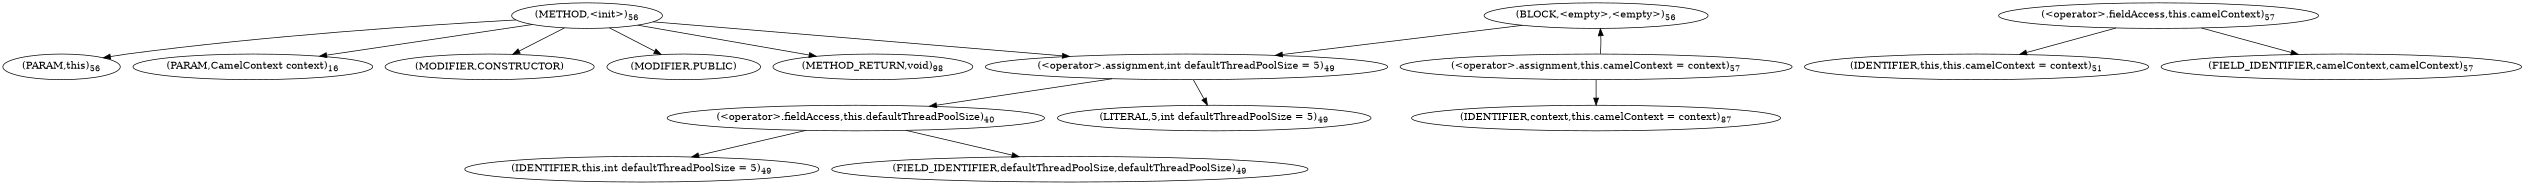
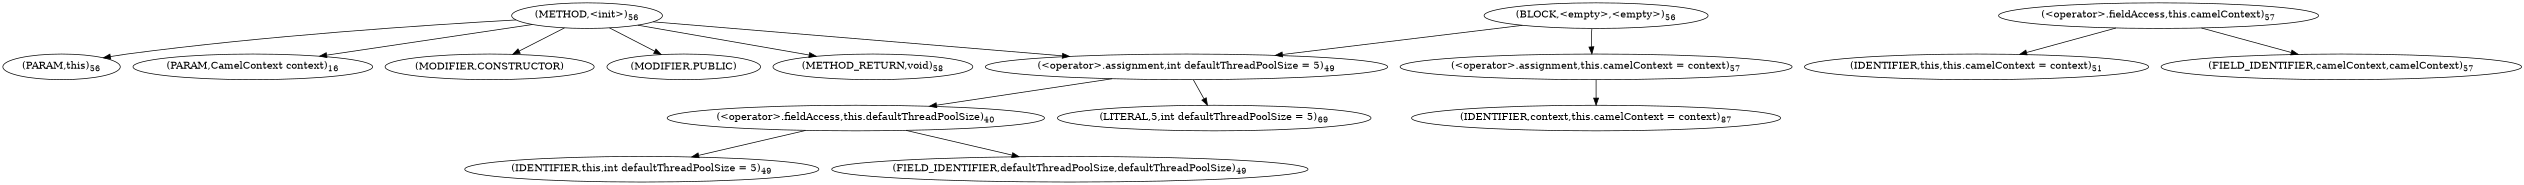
(1601, 45) -> (1591, 38)
(938, 66) -> (938, 66)
(1323, 117) -> (1323, 117)
